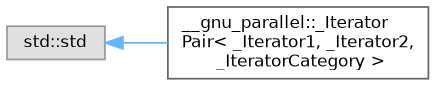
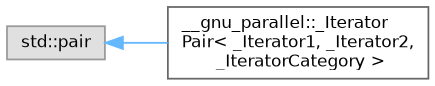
(56, 43) -> (56, 43)
